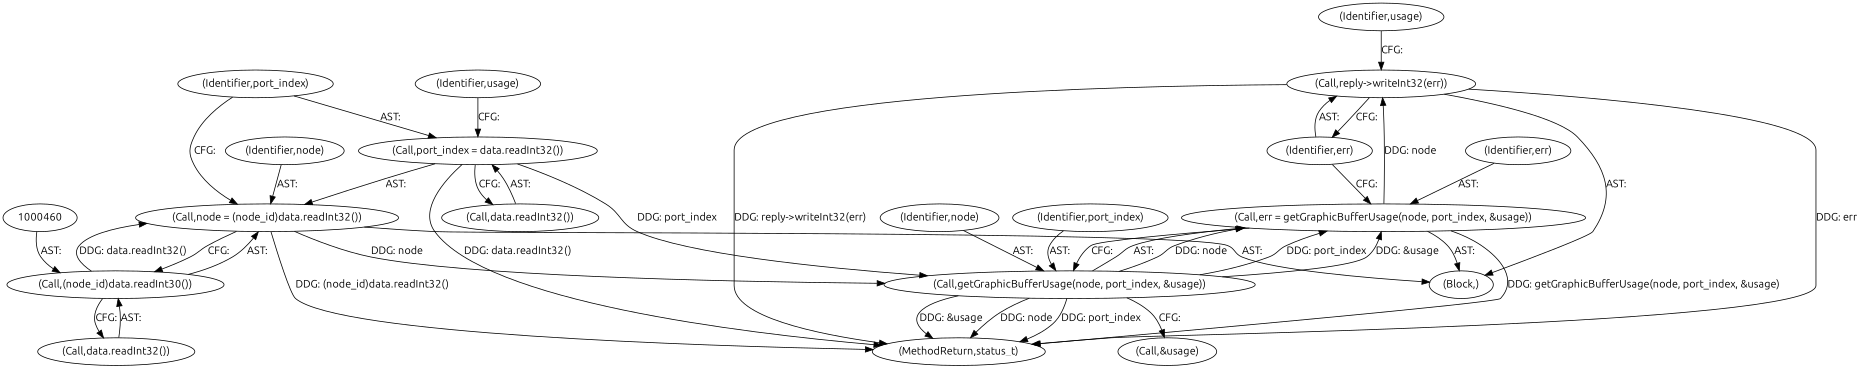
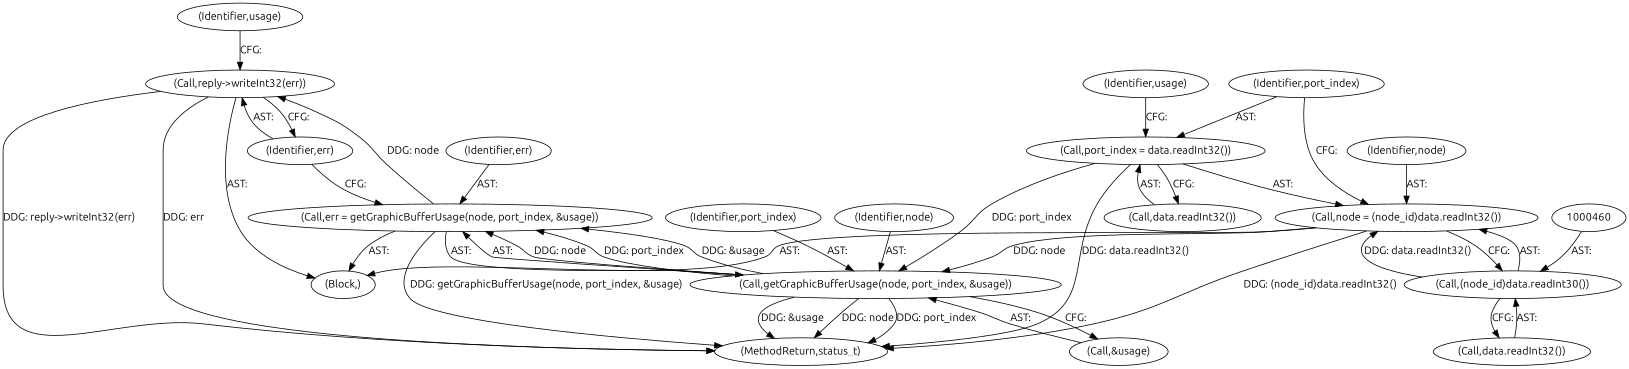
(1103, 251) -> (463, 251)
none -> (1008, 323)
